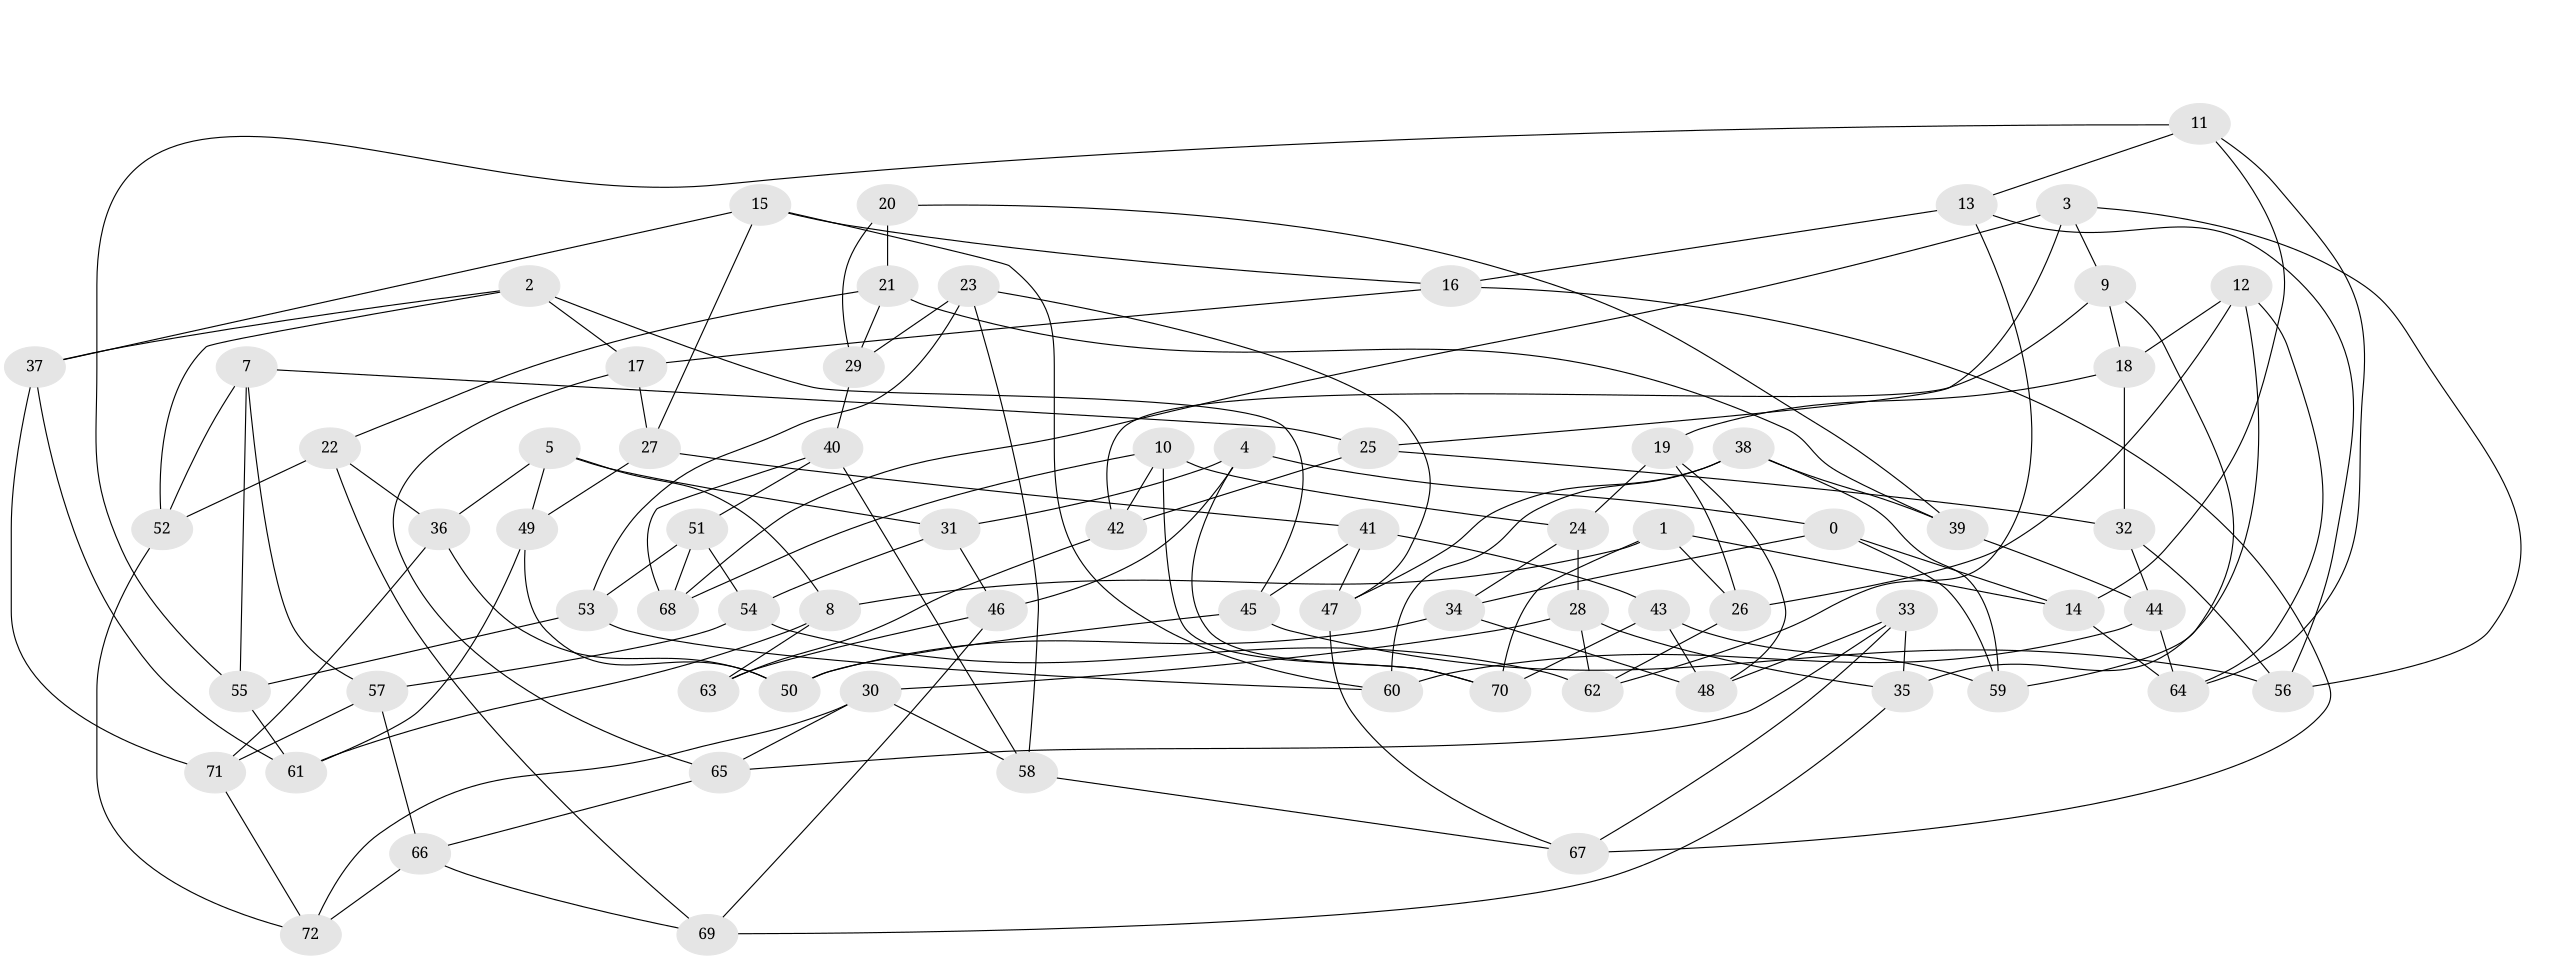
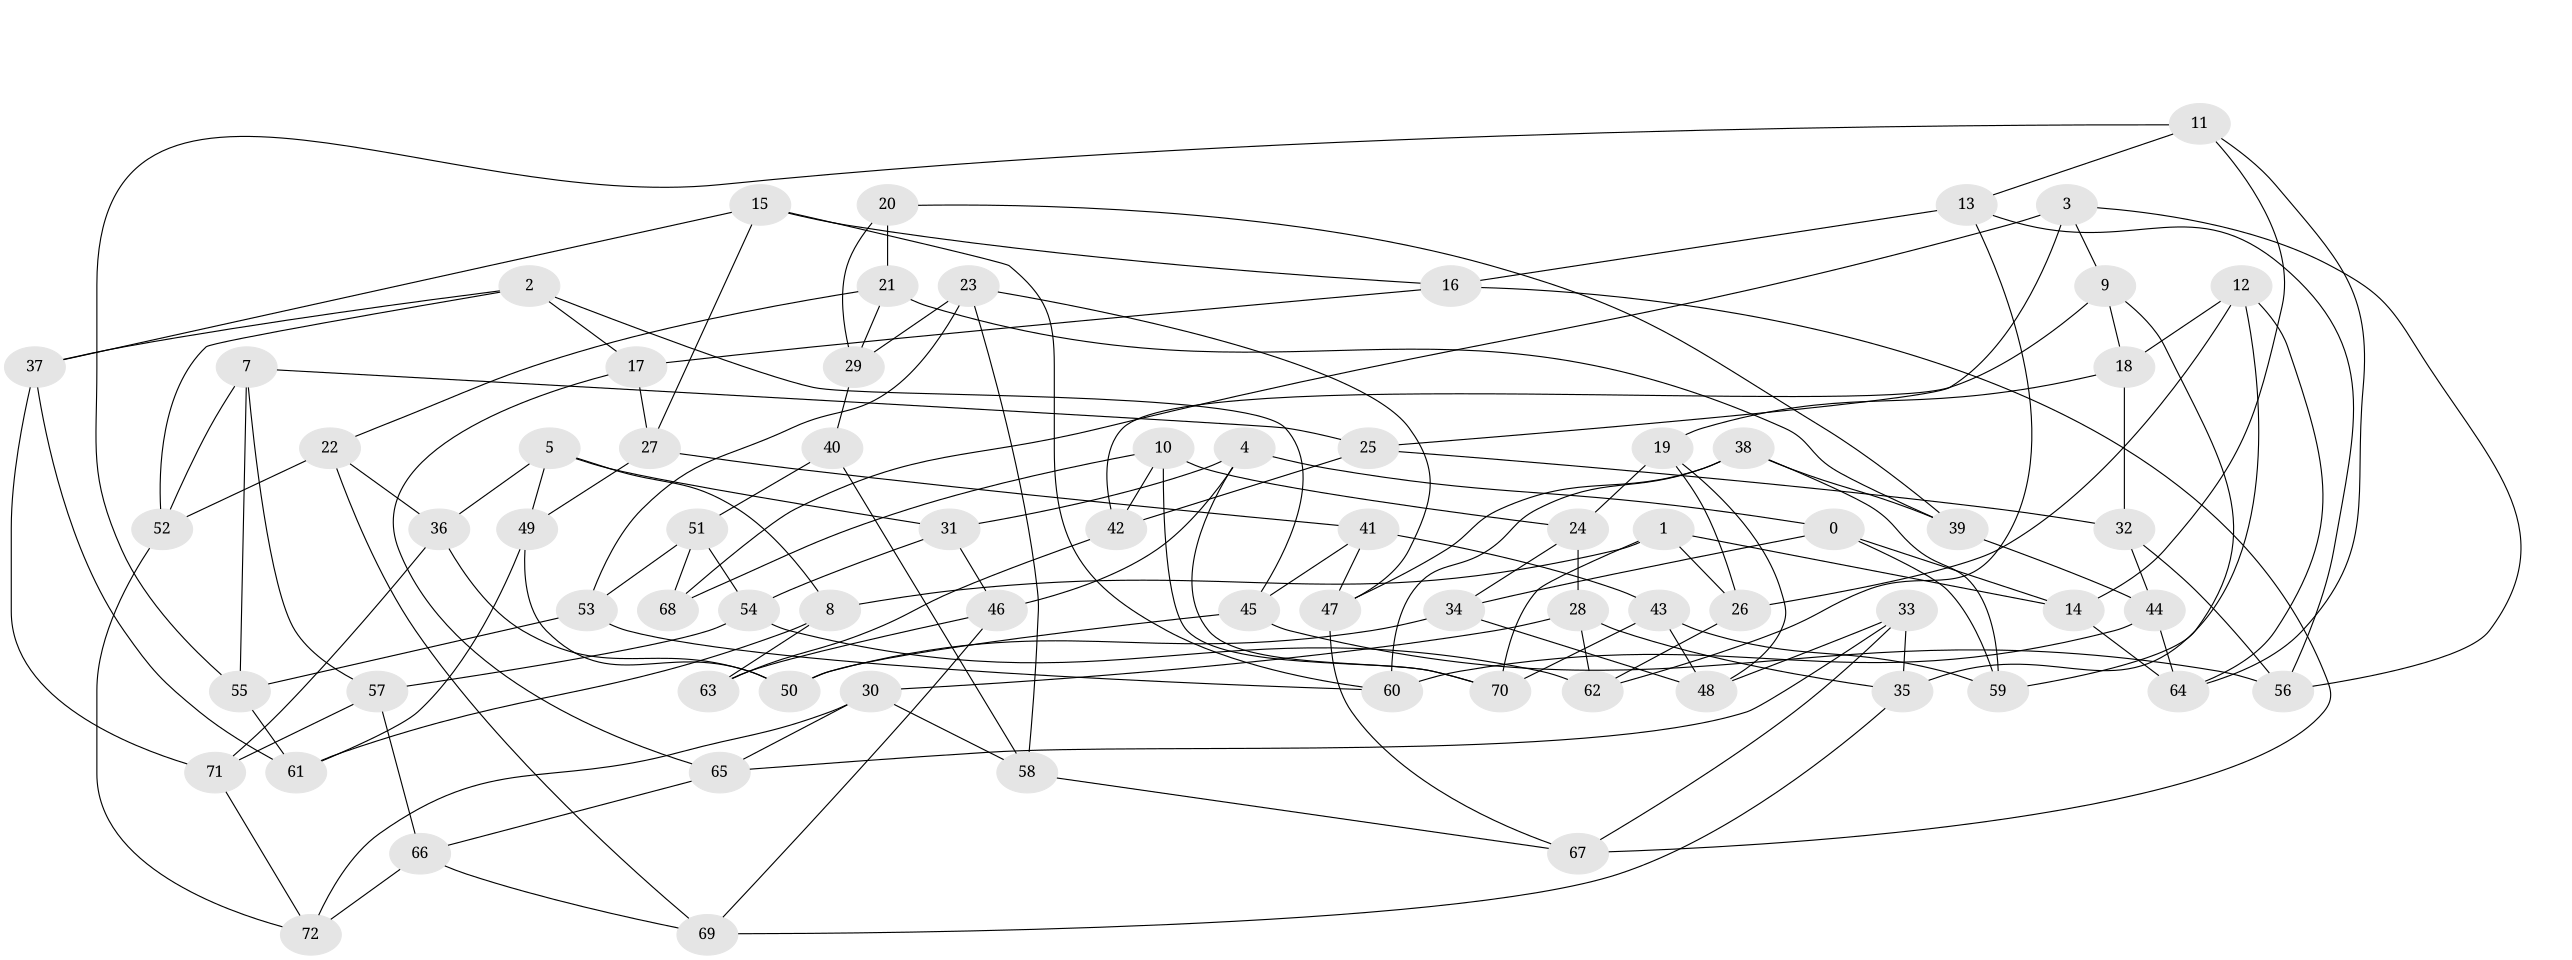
(690, 496) -> none
